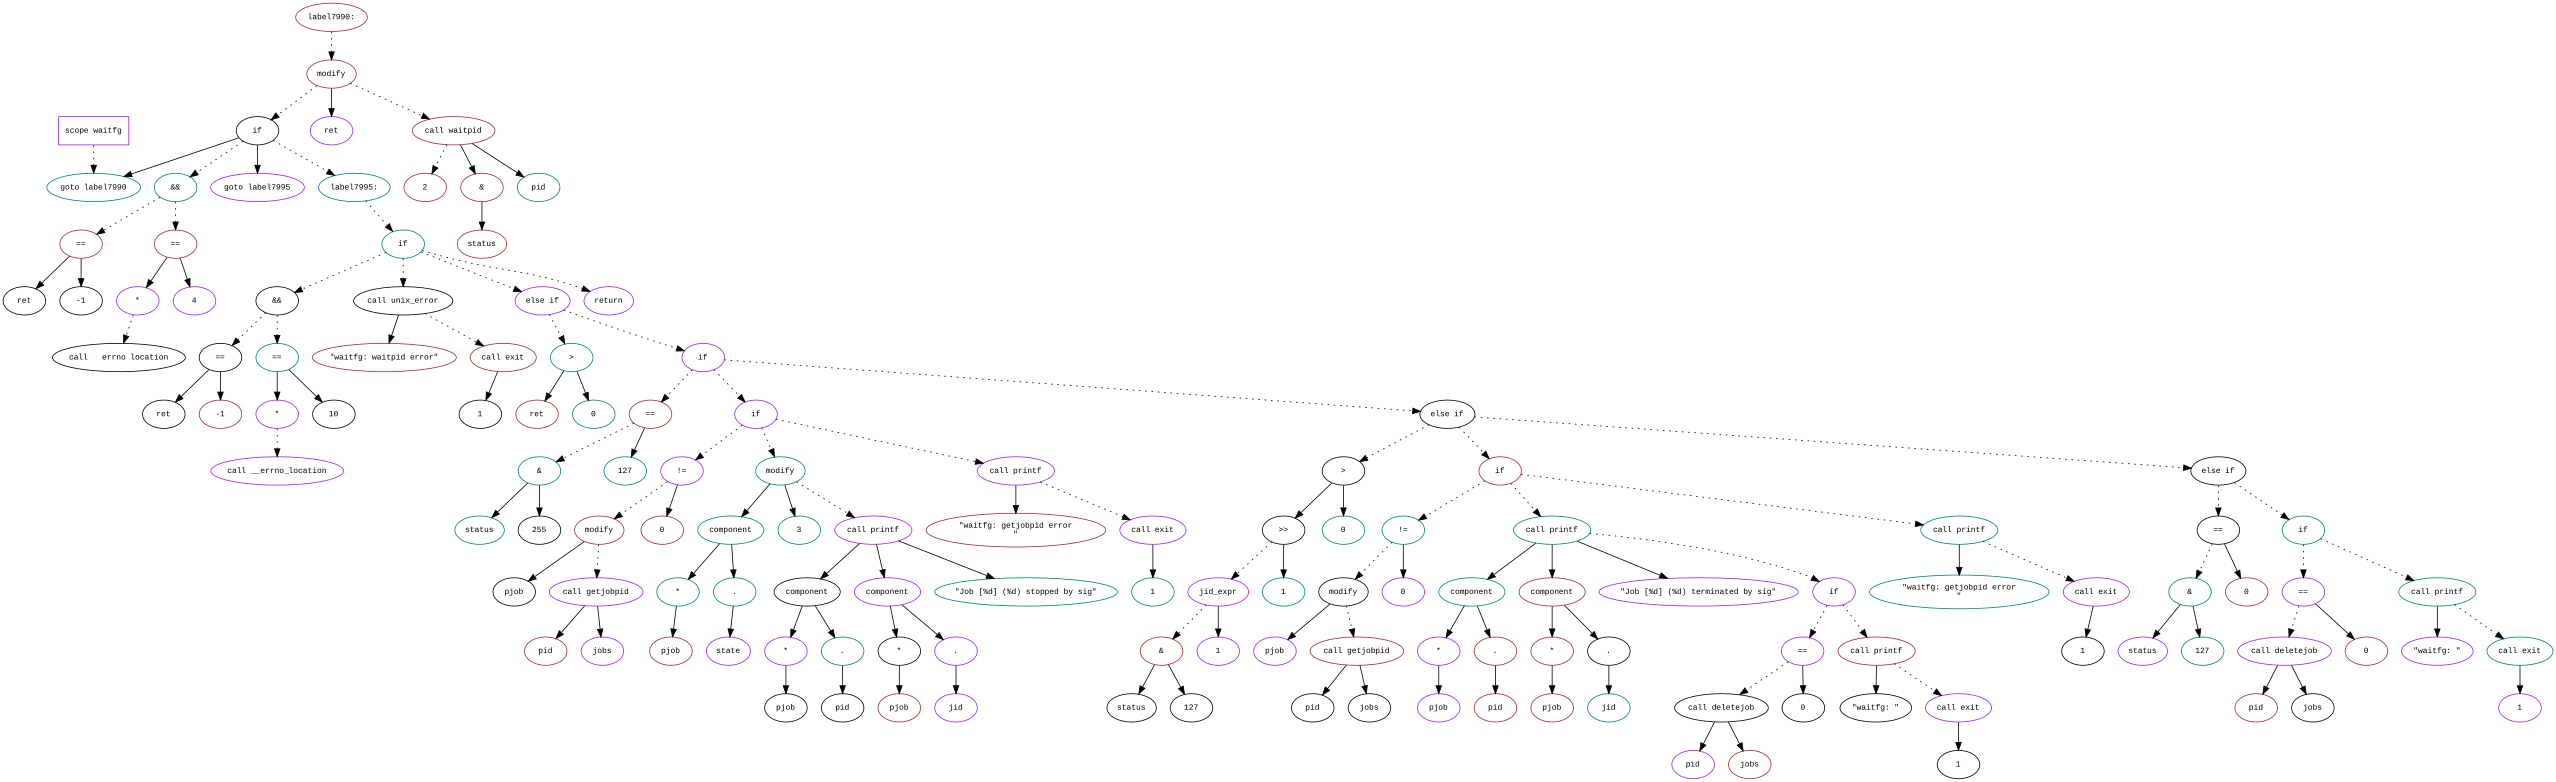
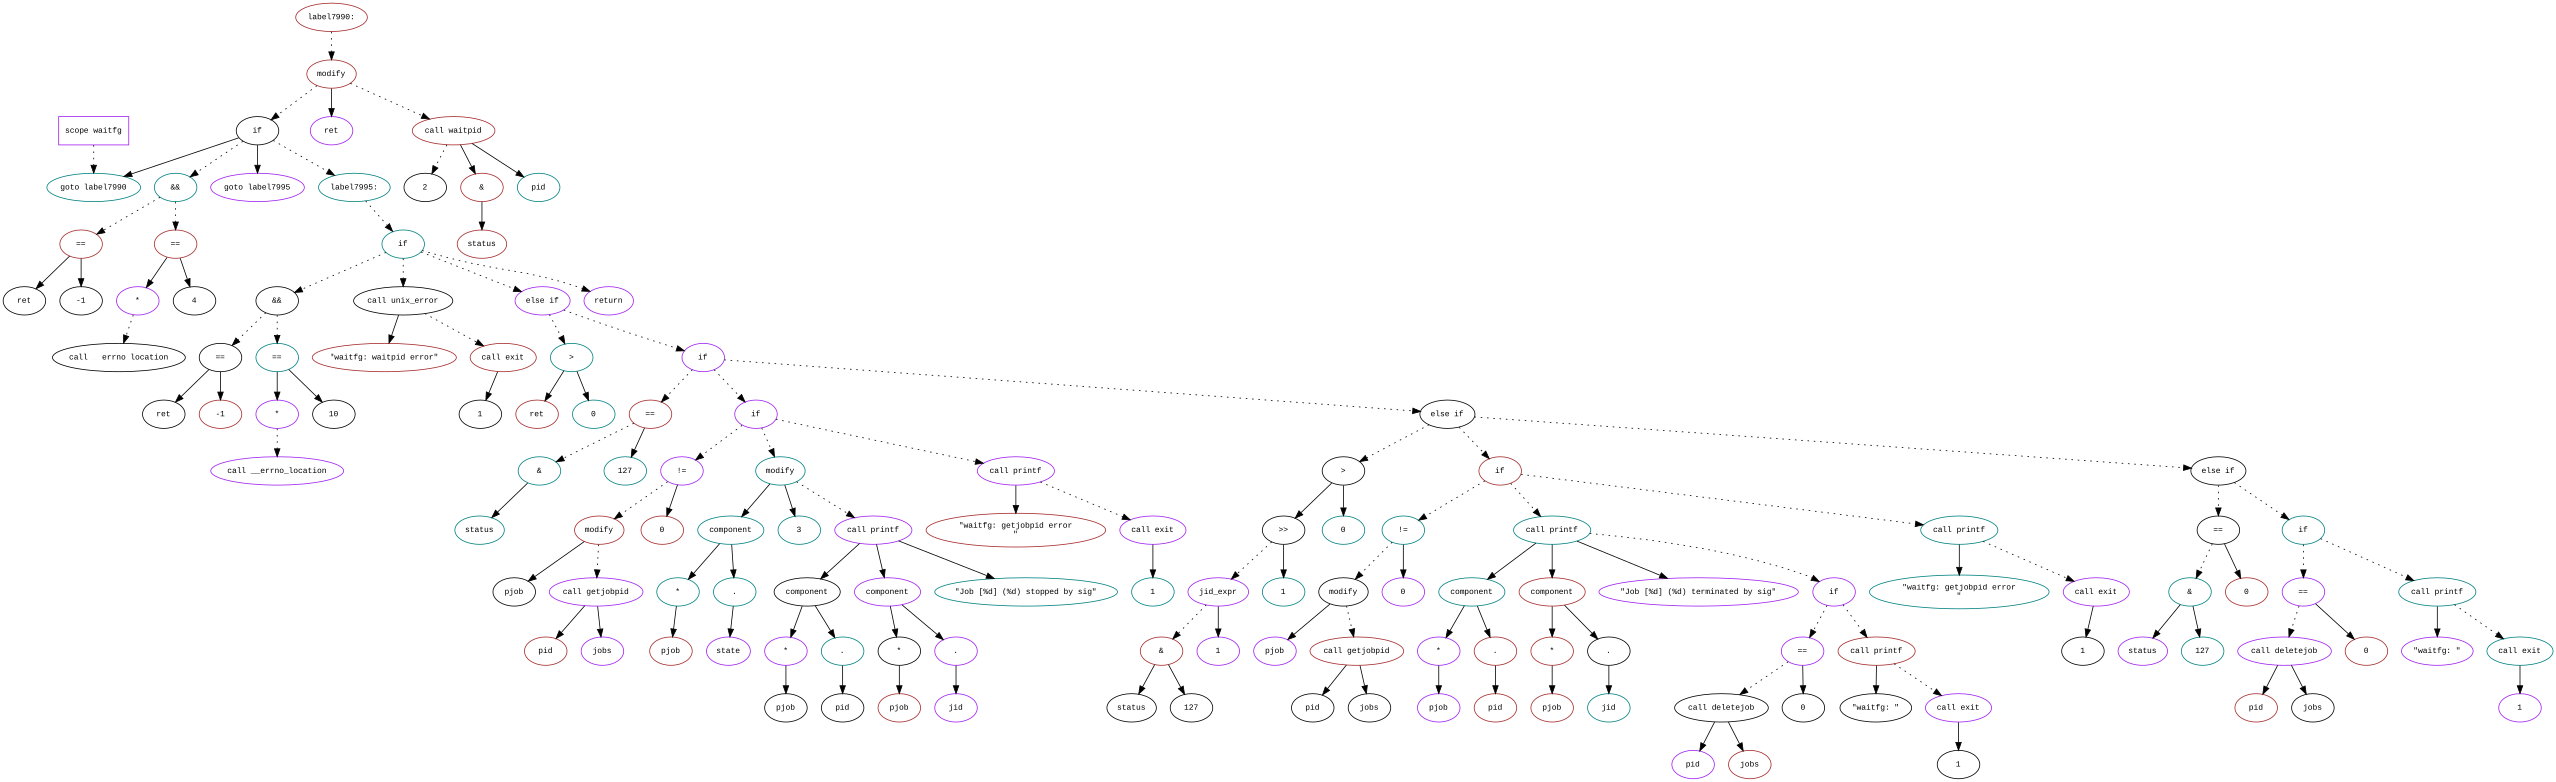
(425, 187) -> (425, 187)
(195, 301) -> (195, 301)
(539, 530) -> none
